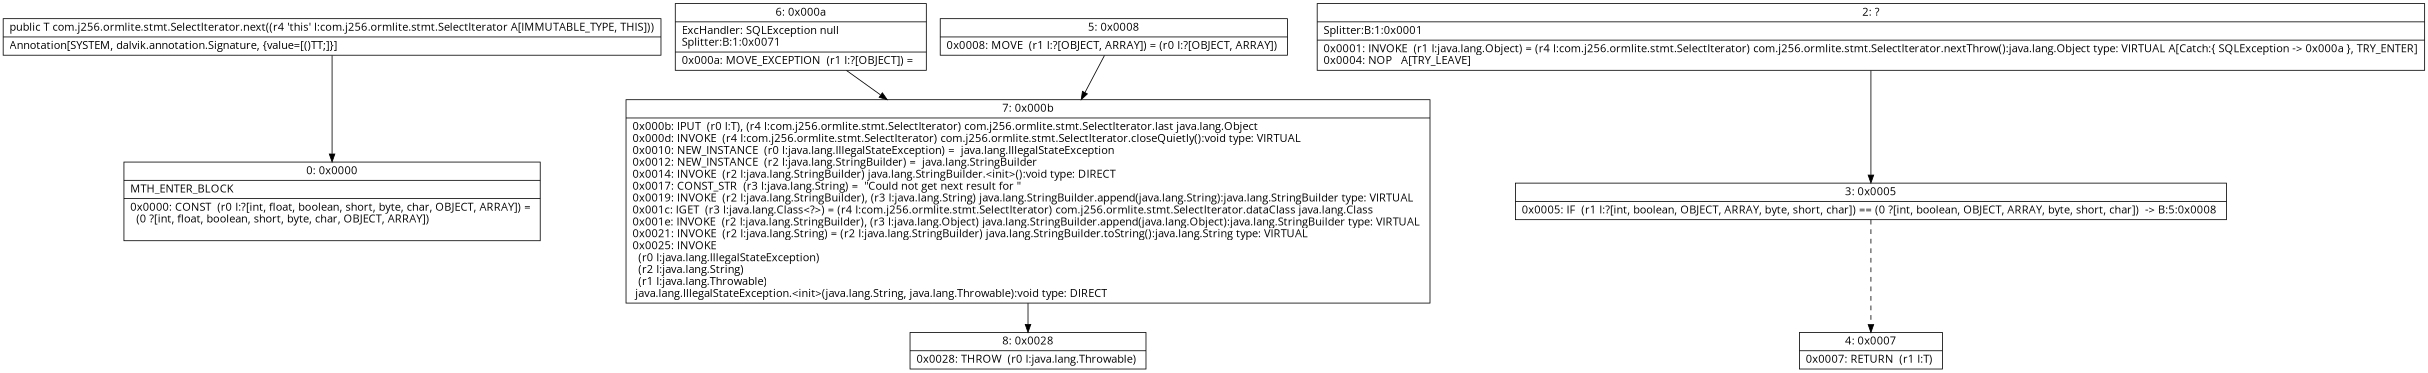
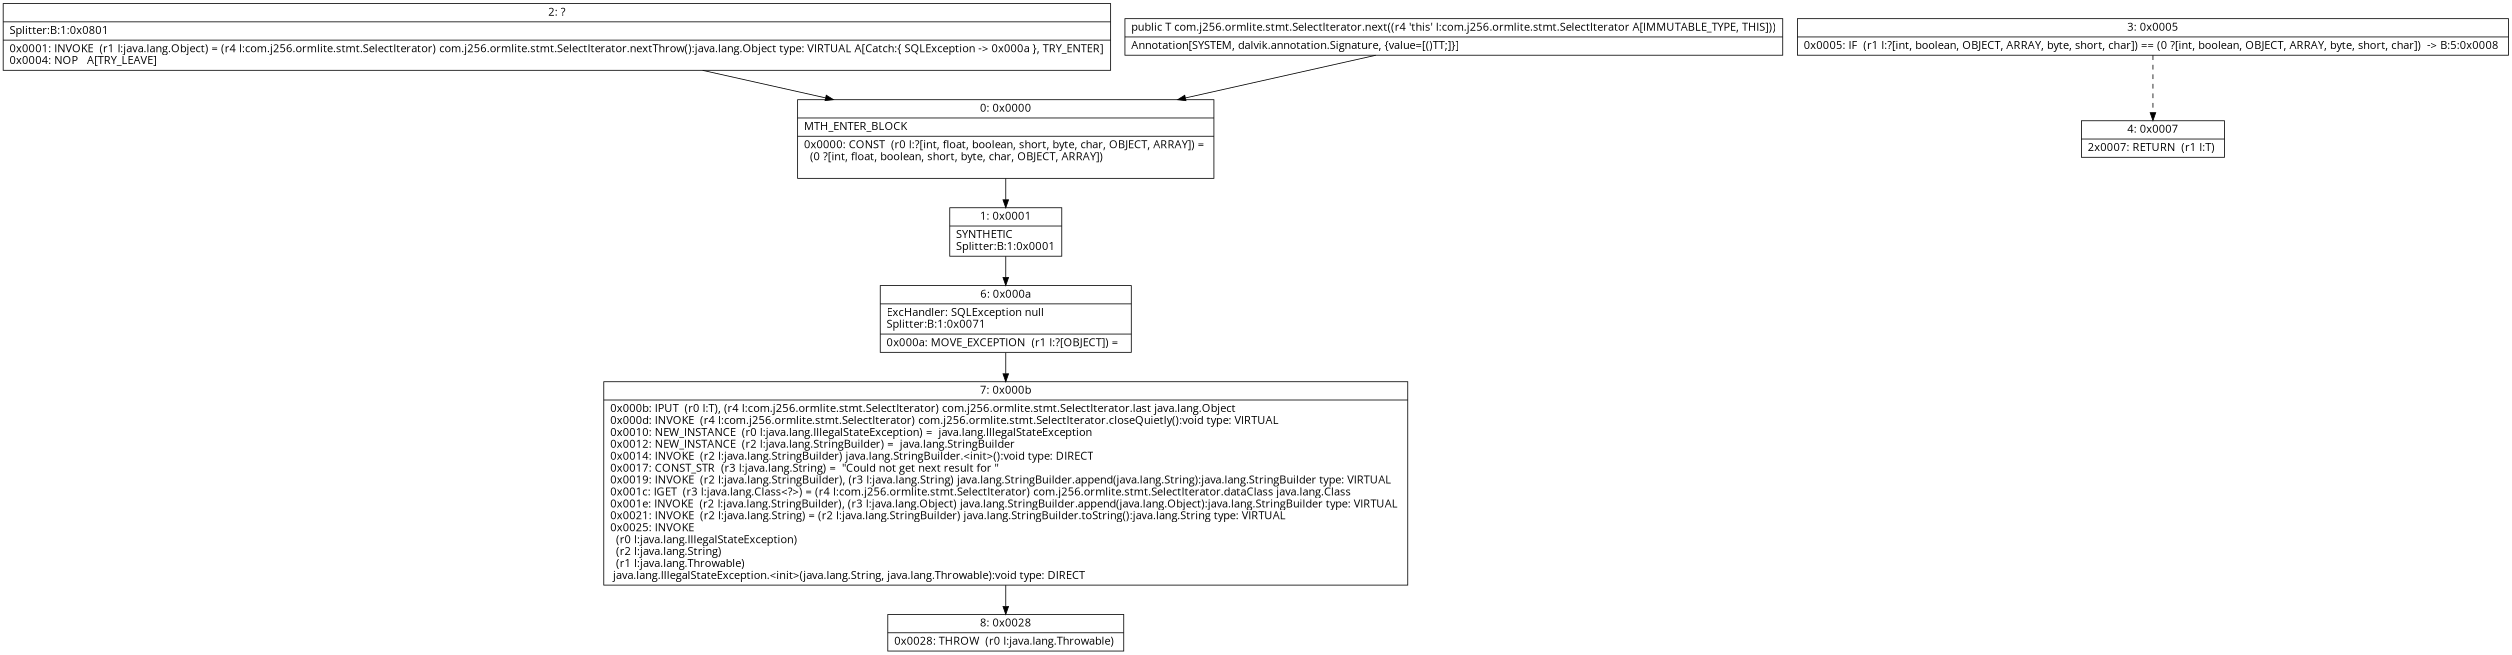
(1373, 31) -> (59, 31)
(1114, 37) -> none
(1871, 123) -> (764, 84)
none -> (1006, 232)
(1871, 359) -> (2153, 148)
